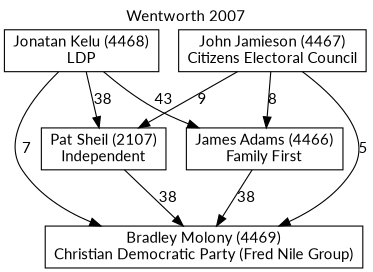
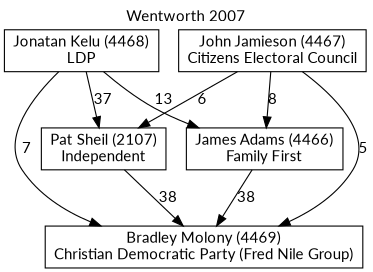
(103, 100) -> (103, 100)
(164, 100) -> (164, 100)
(202, 100) -> (202, 100)
